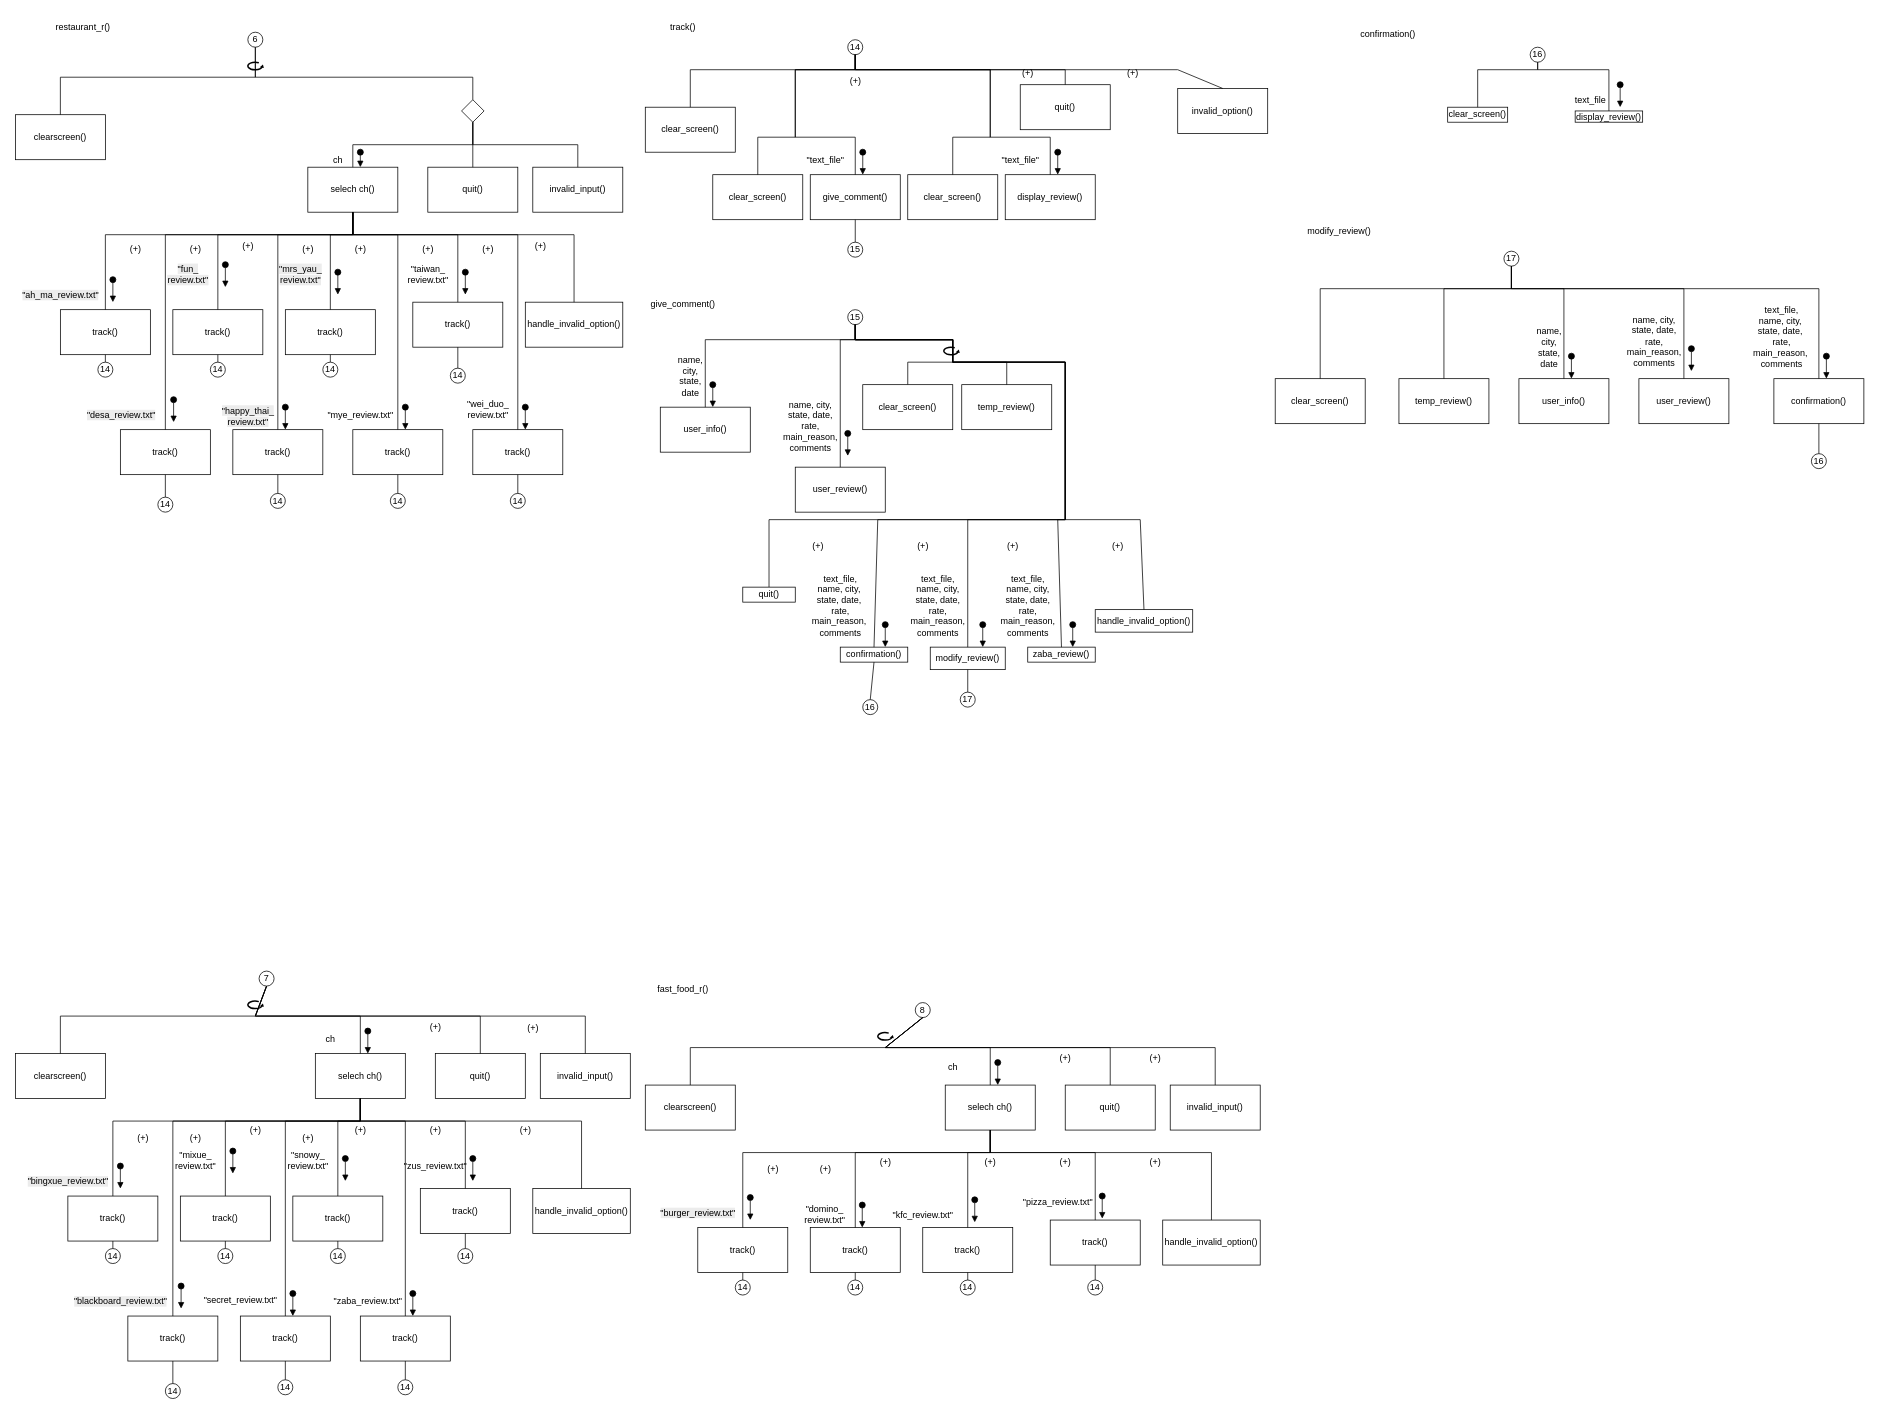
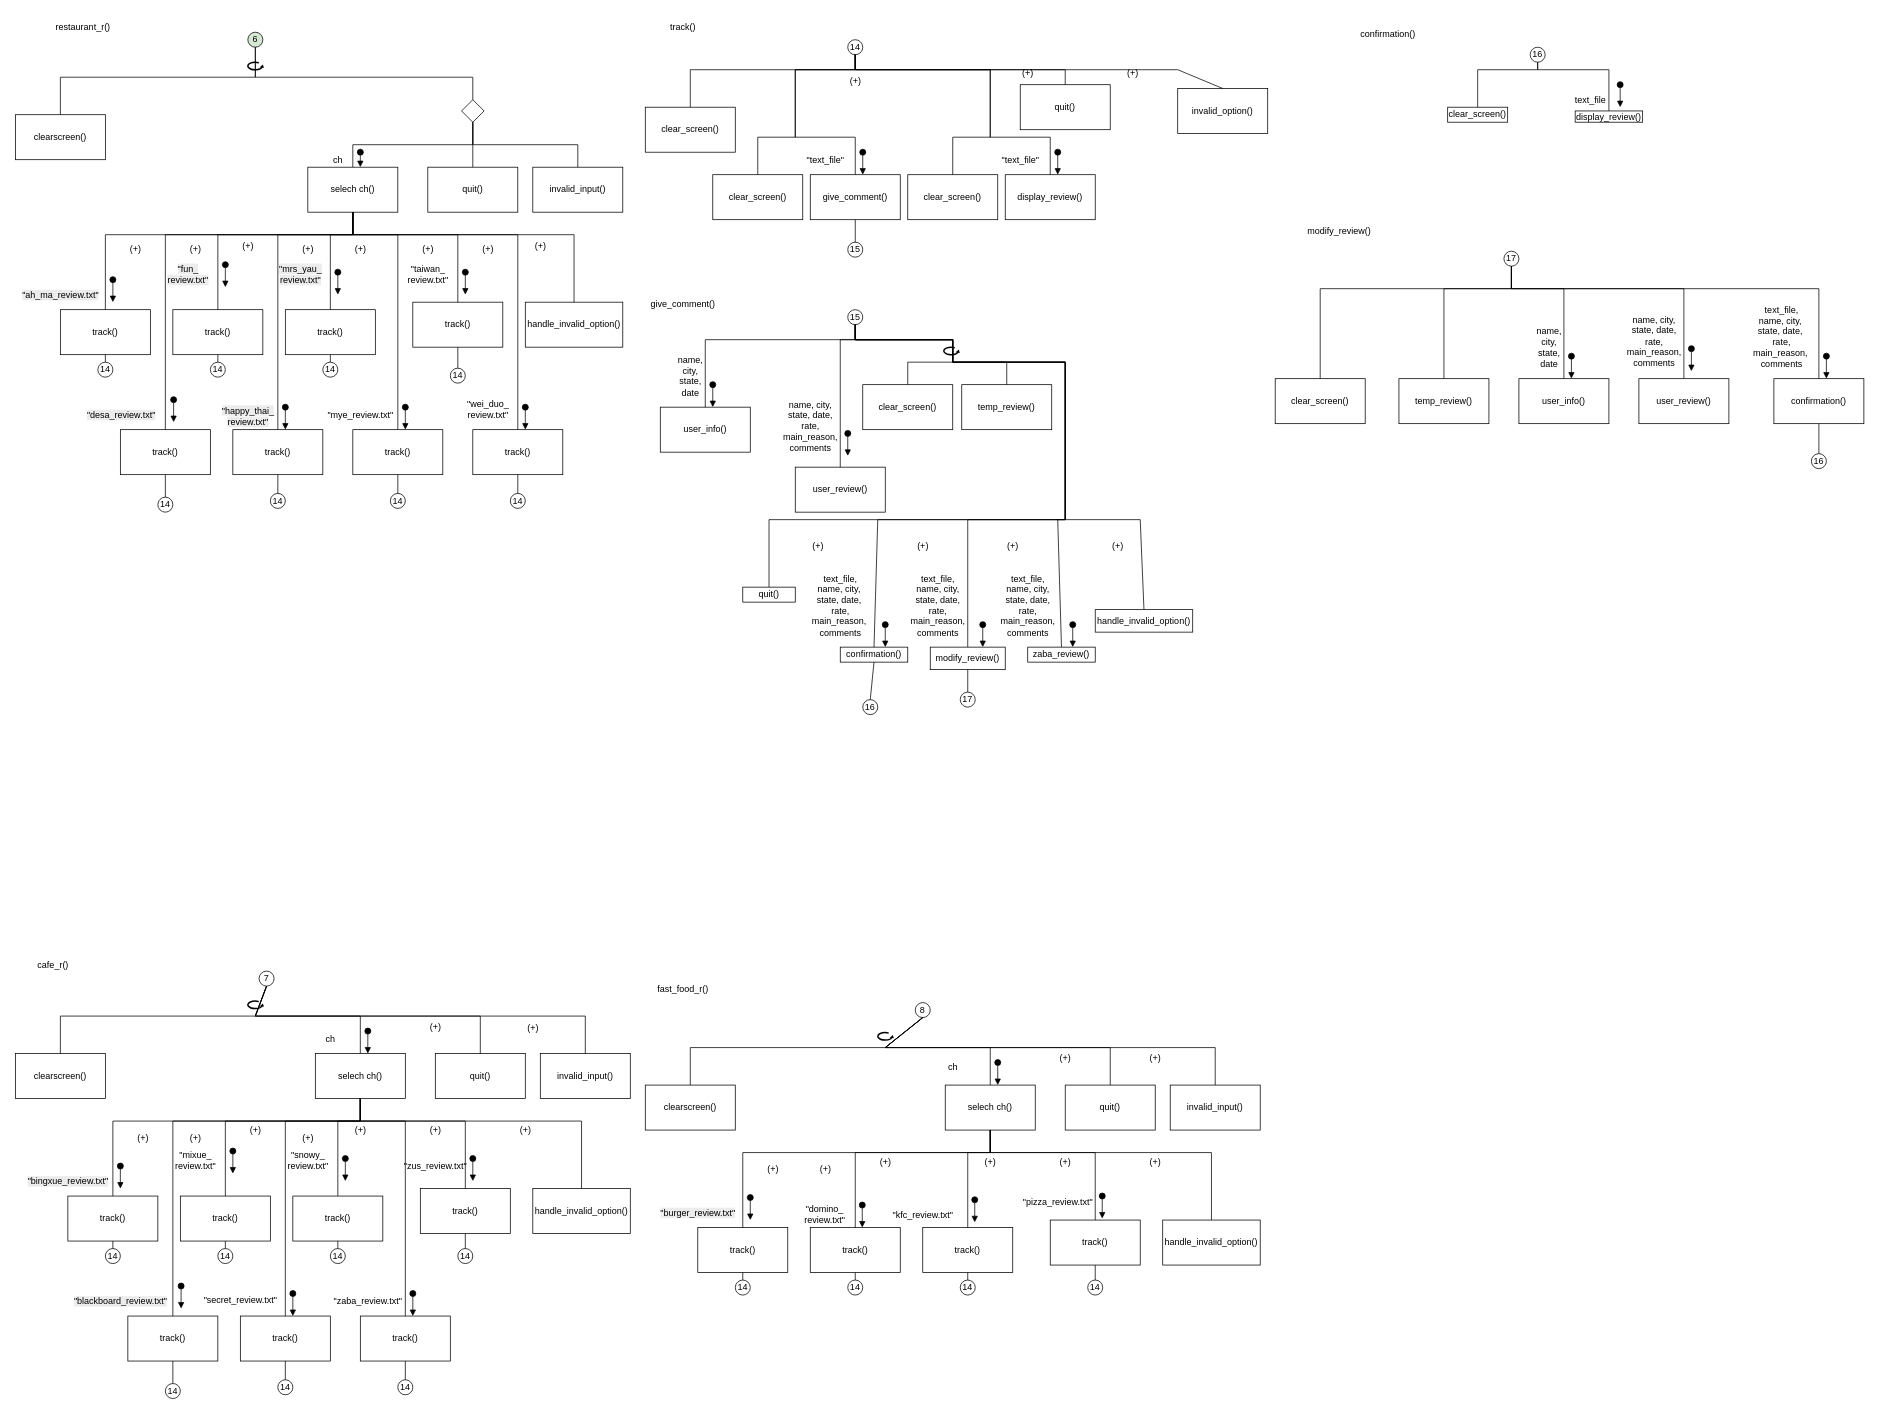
(255, 39) -> (255, 39)
none -> (53, 966)
